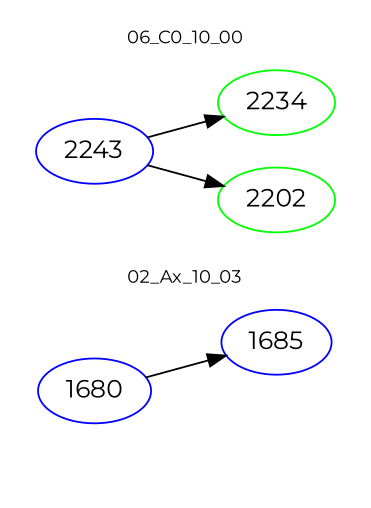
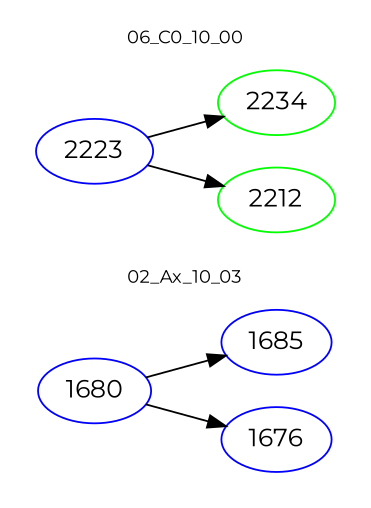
(95, 151) -> (95, 151)
(277, 200) -> (277, 200)
none -> (277, 440)
